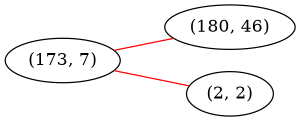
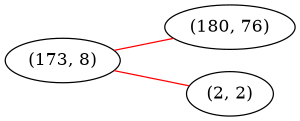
(230, 27) -> (230, 27)
(63, 61) -> (63, 61)
